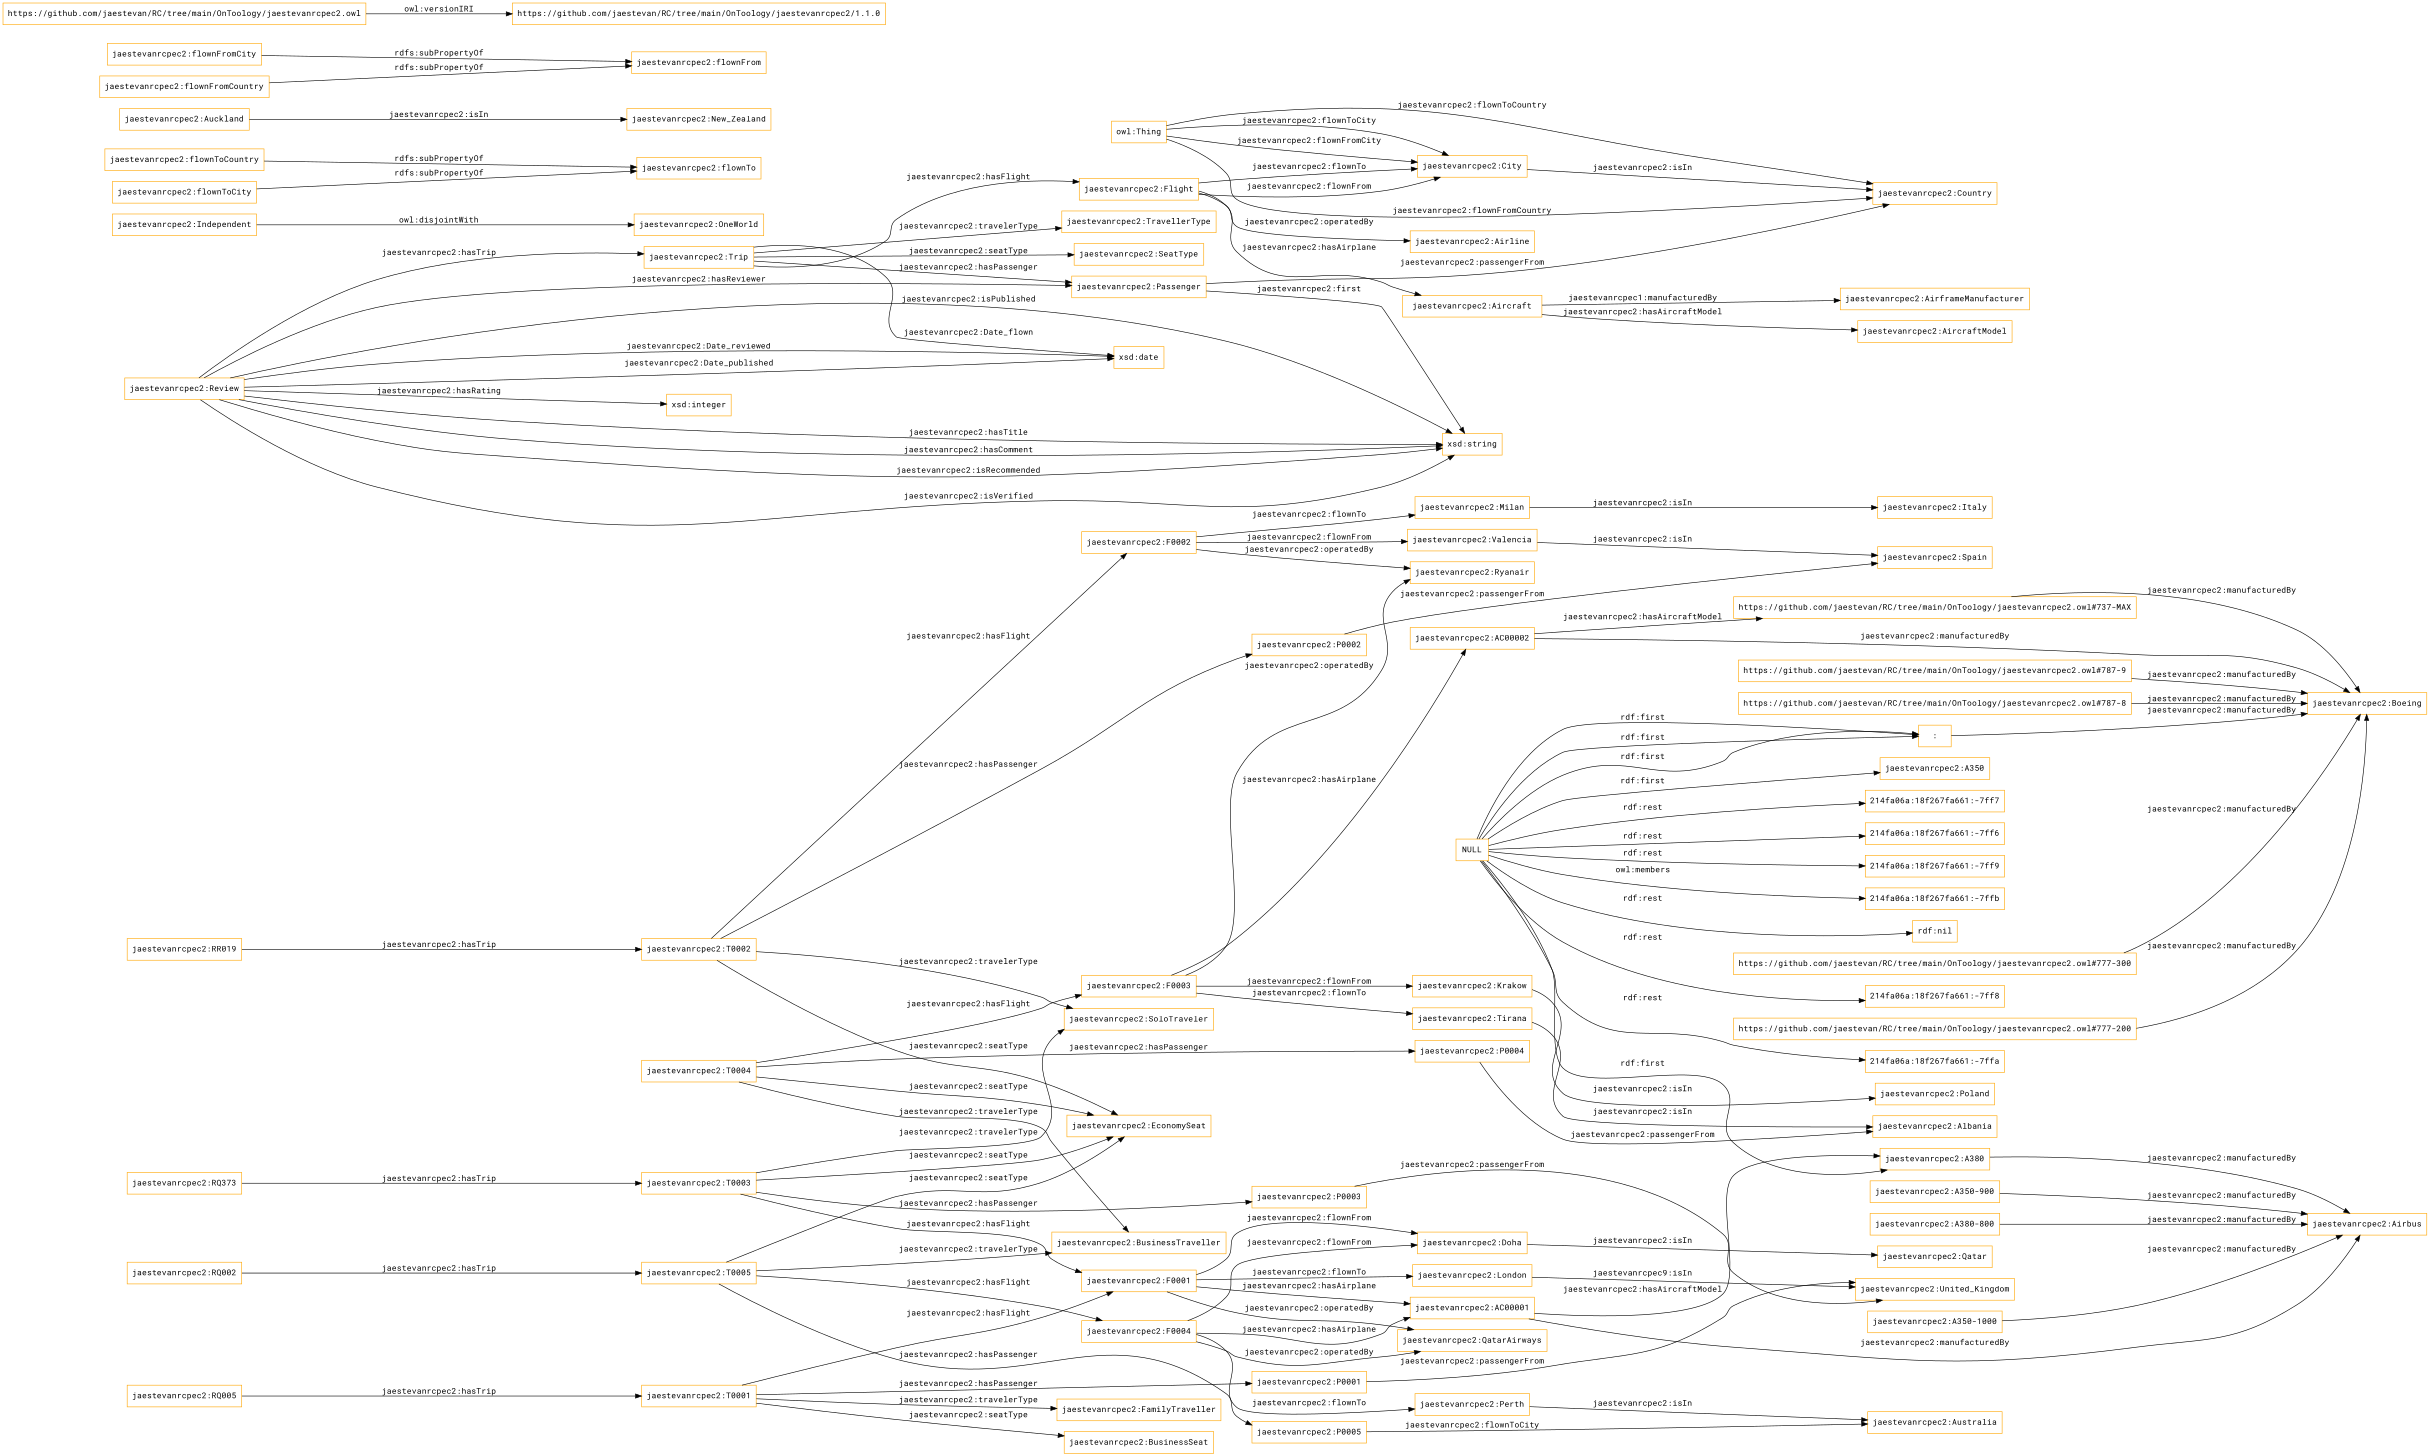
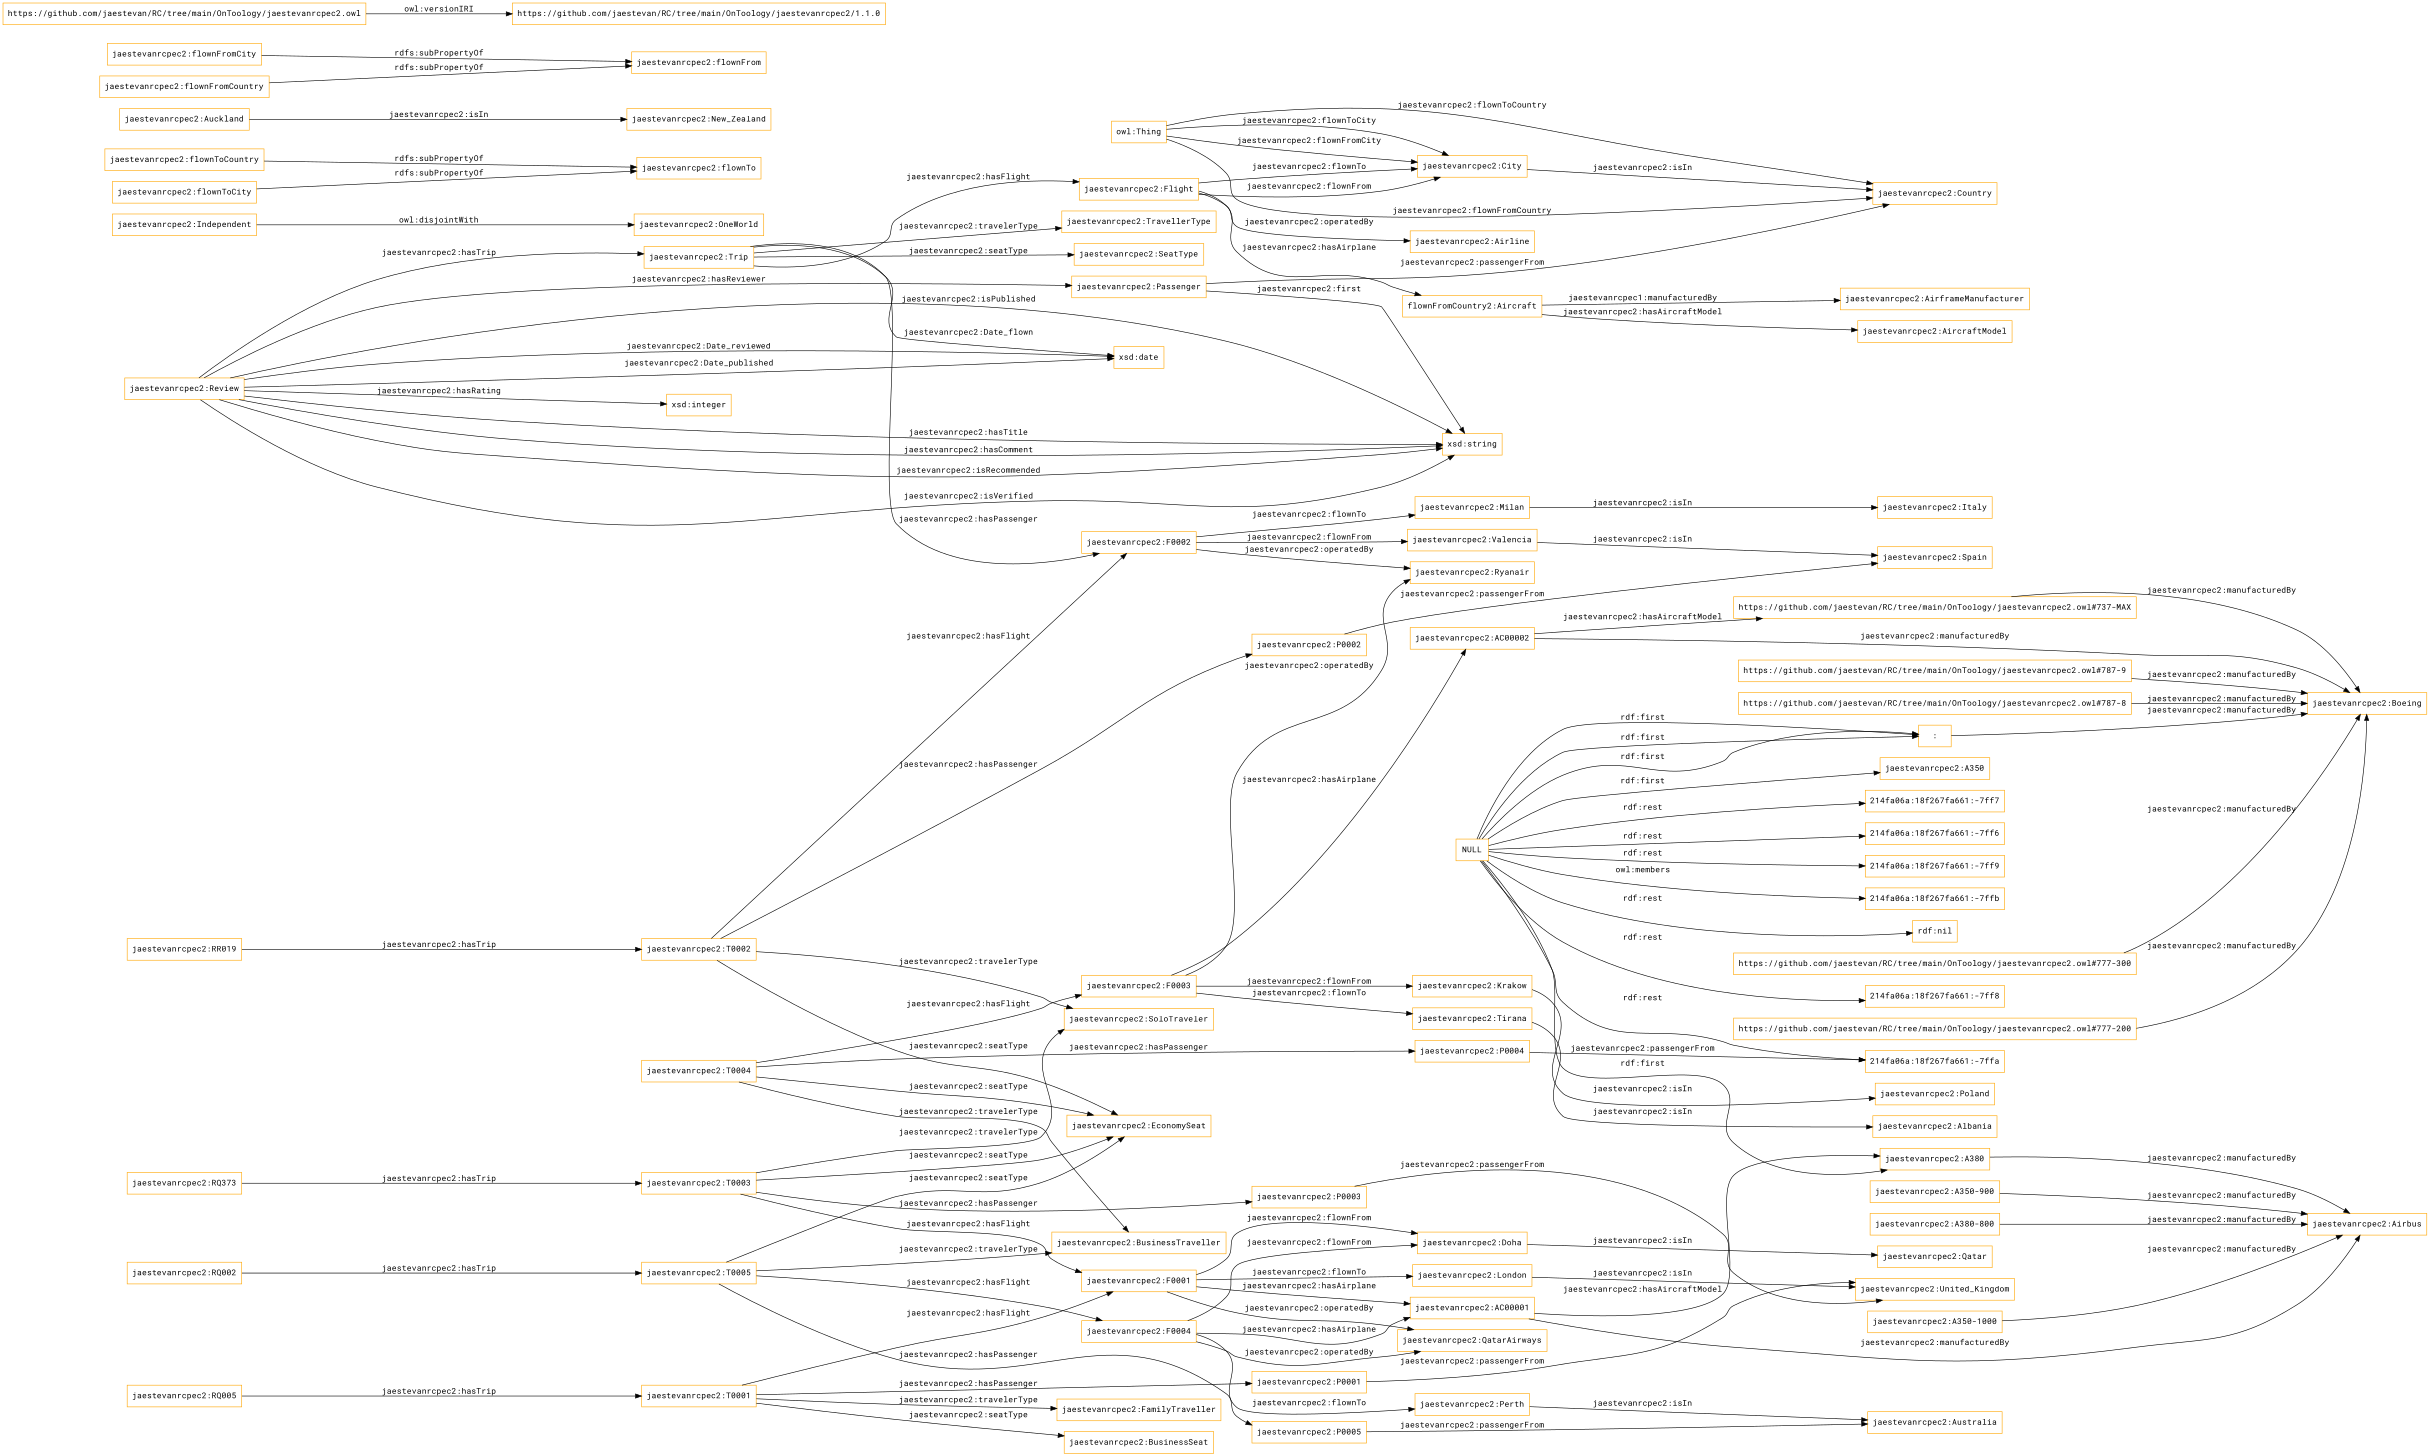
(910, 272) -> (890, 432)
(1472, 306) -> (1472, 306)
(1657, 1143) -> (1694, 1056)
(1643, 1273) -> (1643, 1273)
(1472, 1425) -> (1472, 1425)
